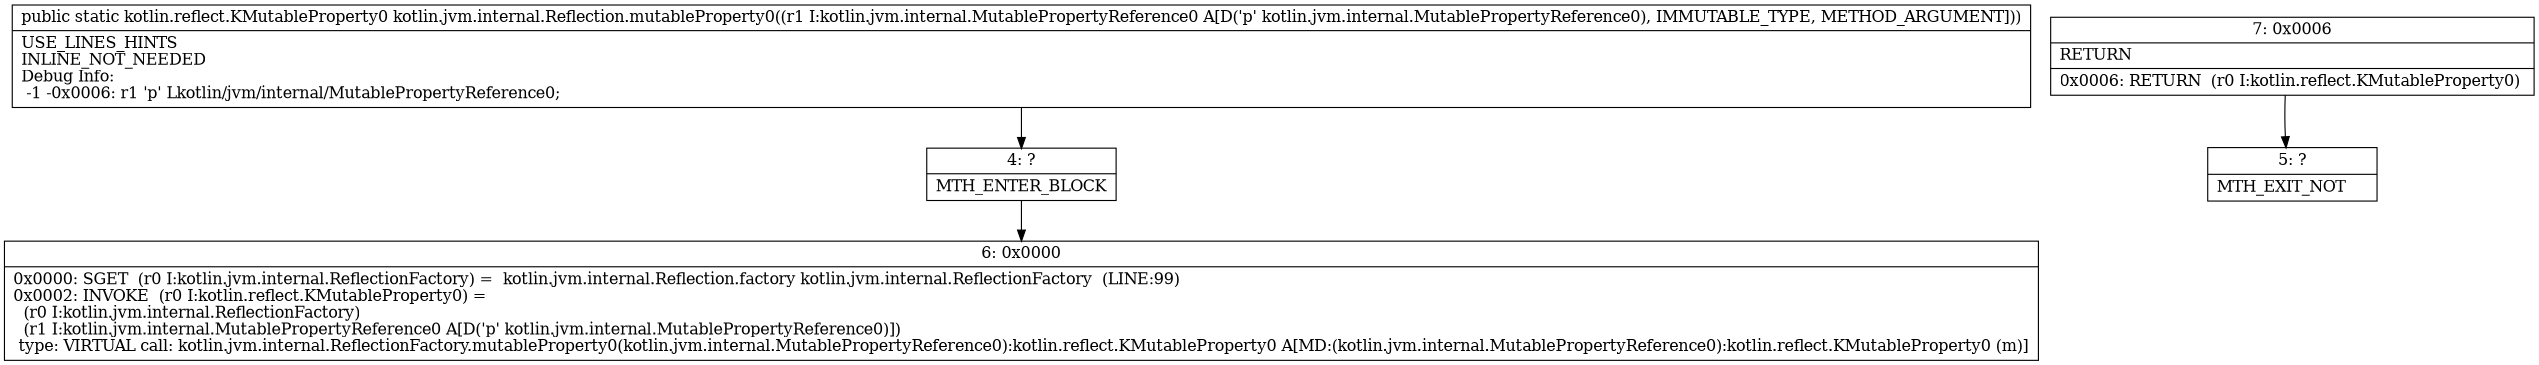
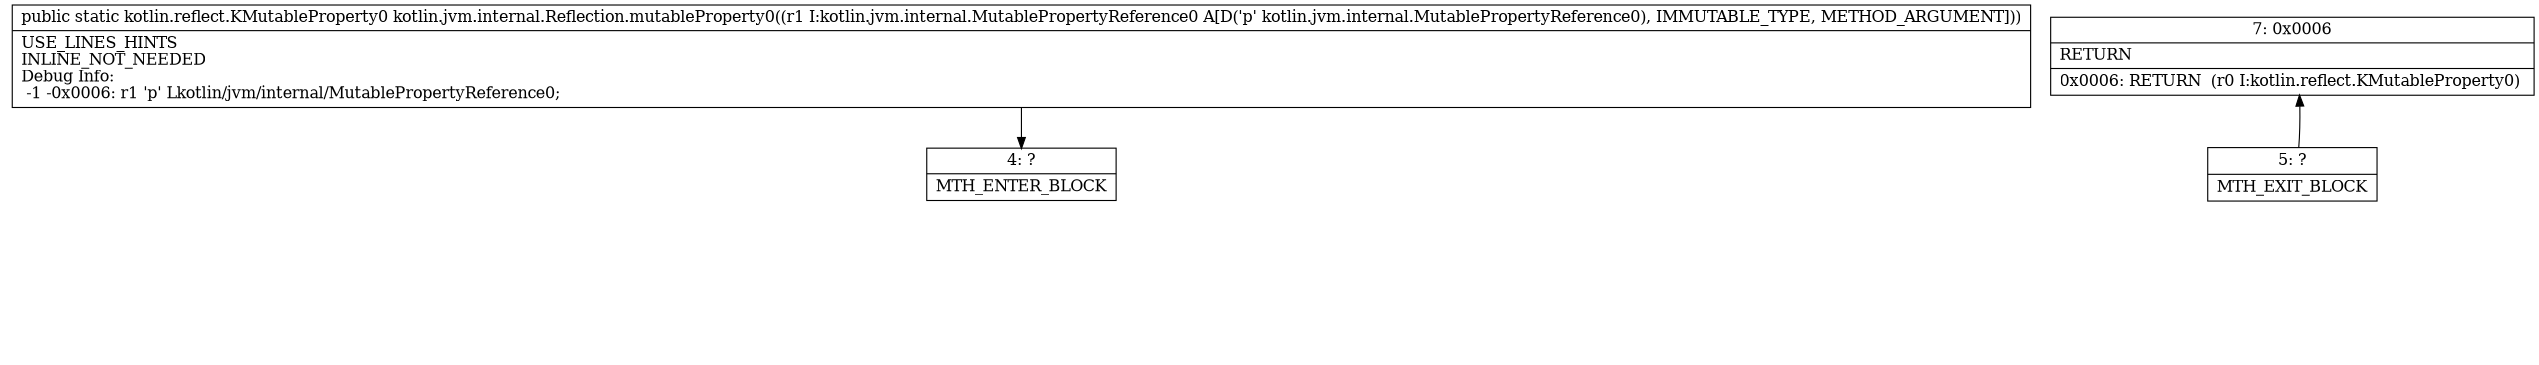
(2285, 116) -> (2300, 127)
(2281, 187) -> (2292, 187)
(1021, 301) -> none
